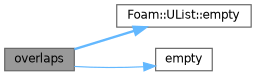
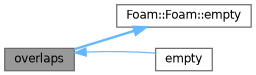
(184, 16) -> (184, 16)
(109, 68) -> (121, 52)
